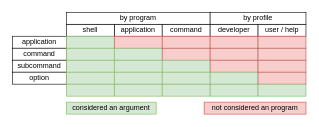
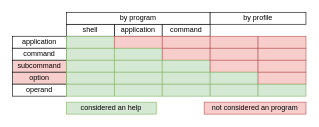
(234, 30) -> none
(282, 30) -> none
(39, 66) -> (39, 66)
(39, 78) -> (39, 78)
none -> (39, 90)
(111, 108) -> (111, 108)
